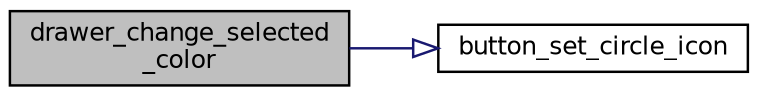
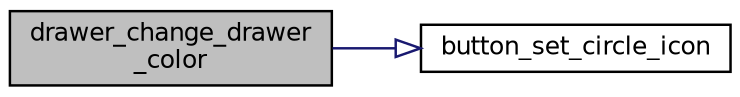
(180, 48) -> (171, 48)
